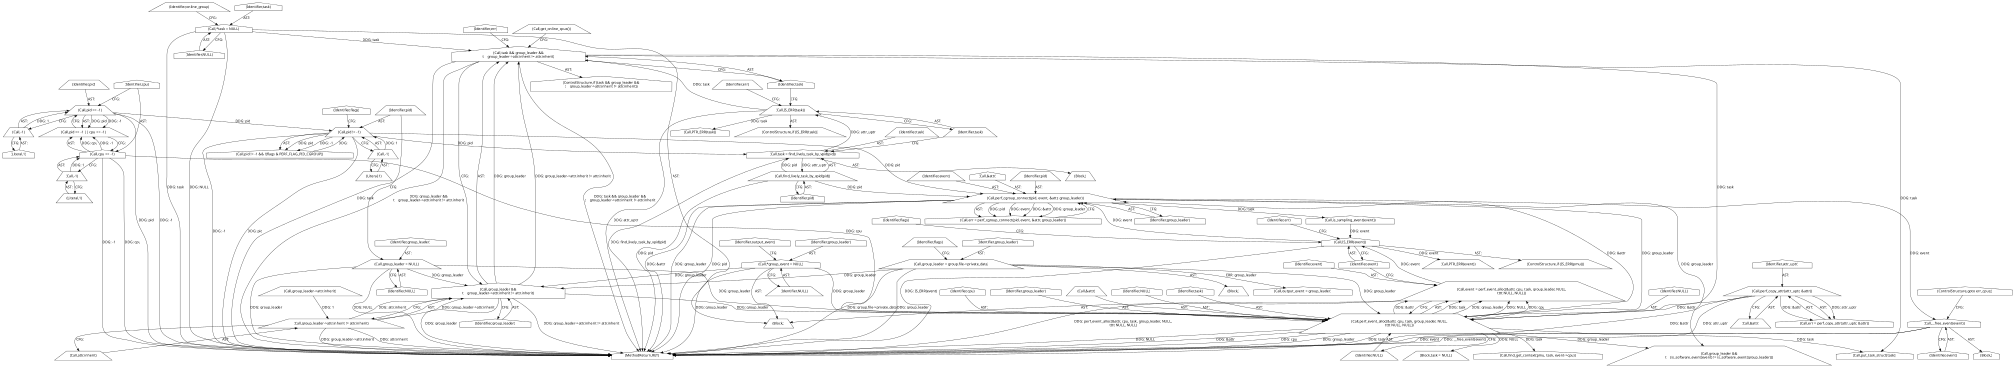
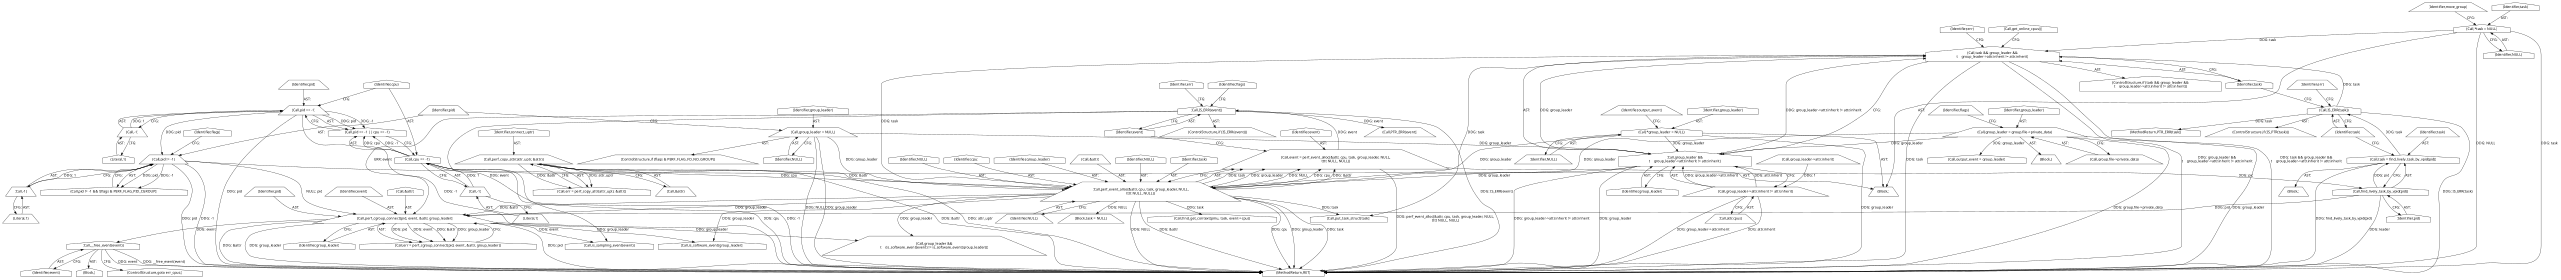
(189, 7) -> (2448, 7)
(552, 29) -> (2023, 29)
(790, 110) -> (2334, 110)
(84, 132) -> (367, 132)
(700, 132) -> (2156, 132)
(790, 132) -> (2261, 132)
(863, 132) -> (2394, 132)
(344, 143) -> (119, 176)
(558, 151) -> (1272, 173)
none -> (668, 159)
none -> (2114, 159)
(814, 165) -> (2398, 176)
(893, 165) -> (314, 192)
(803, 176) -> (2381, 192)
(1246, 209) -> (549, 230)
(626, 220) -> (2458, 192)
(1122, 220) -> (383, 159)
(1350, 230) -> (713, 119)
(755, 242) -> (1642, 110)
none -> (712, 246)
(646, 253) -> (2380, 230)
(781, 264) -> (1662, 132)
(1555, 264) -> (1218, 132)
(1782, 264) -> (514, 132)
(1241, 275) -> (2009, 143)
(1956, 306) -> (105, 265)
(1810, 307) -> (566, 176)
(83, 356) -> (1730, 219)
